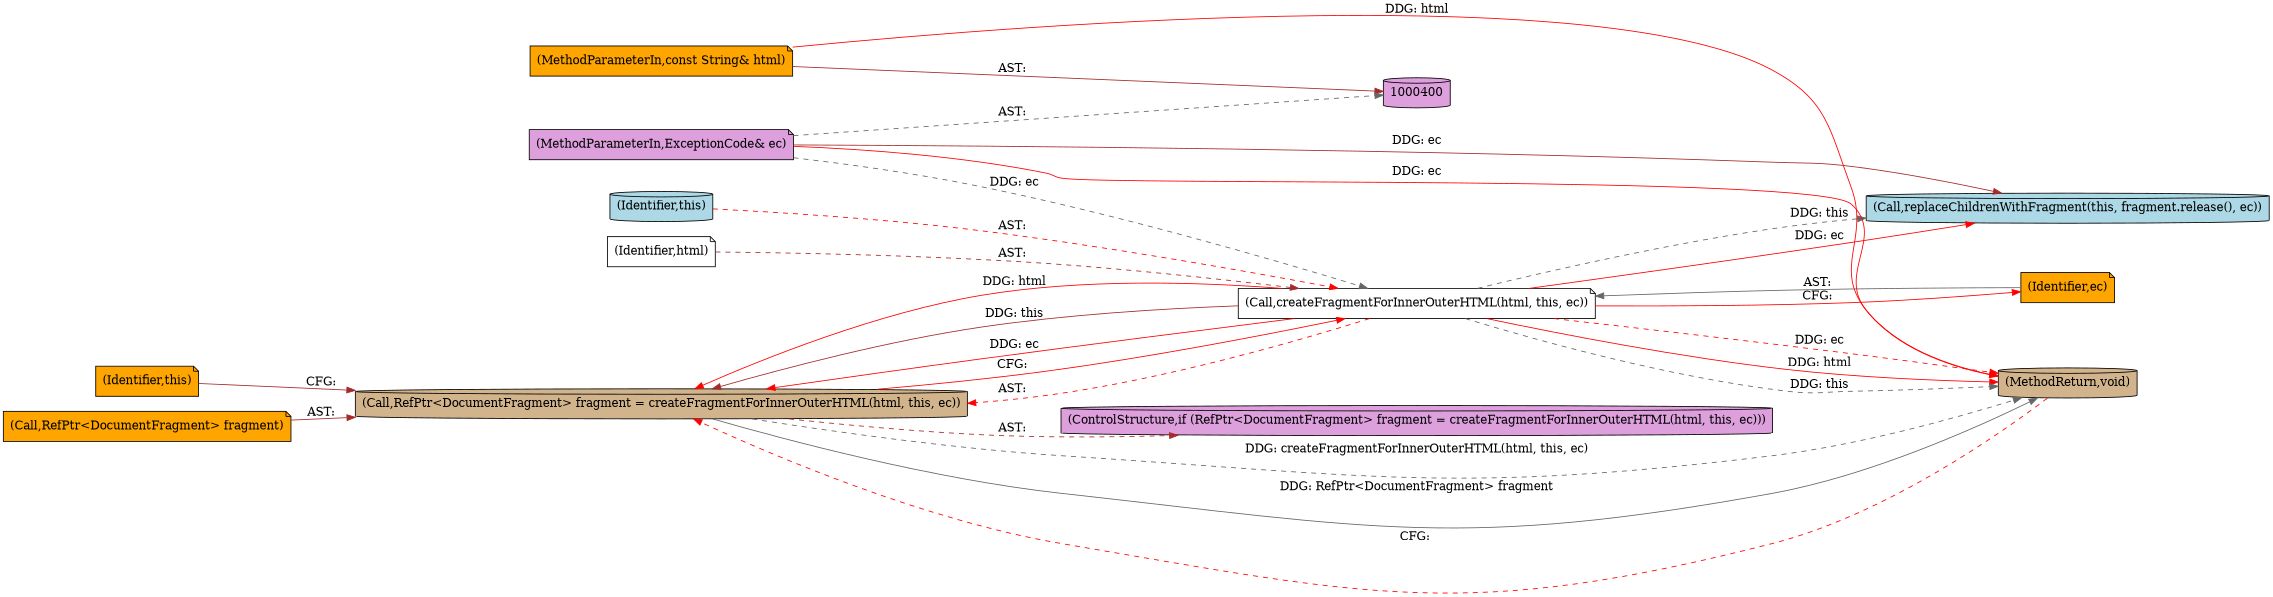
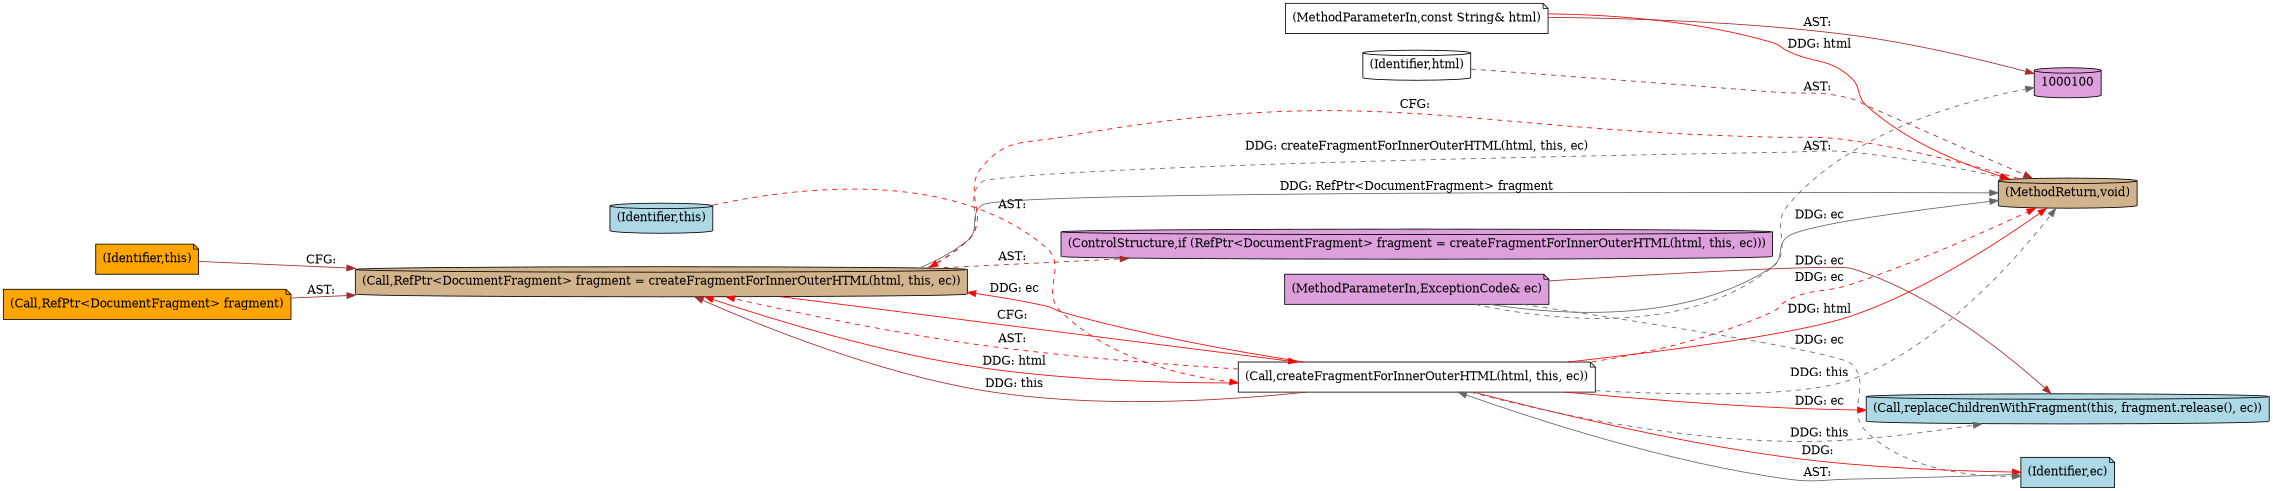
(661, 61) -> (1417, 18)
(1417, 93) -> (2068, 83)
(1449, 183) -> (1701, 298)
(1079, 209) -> (1801, 350)
(661, 252) -> (1417, 65)
(1003, 261) -> (1755, 91)
(2068, 288) -> (2068, 472)
(1819, 296) -> (1819, 451)
